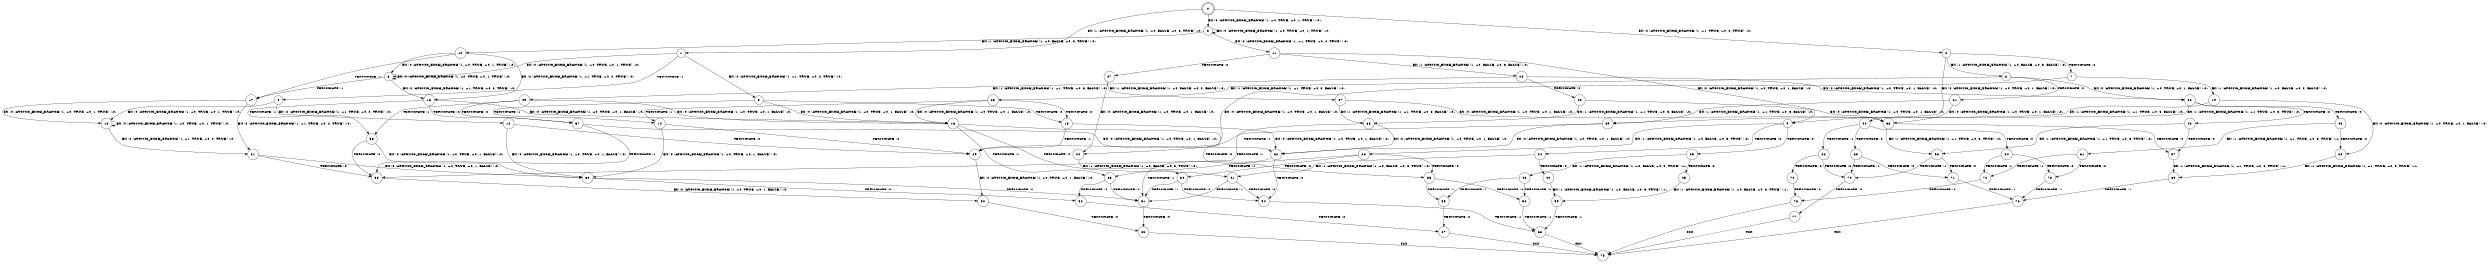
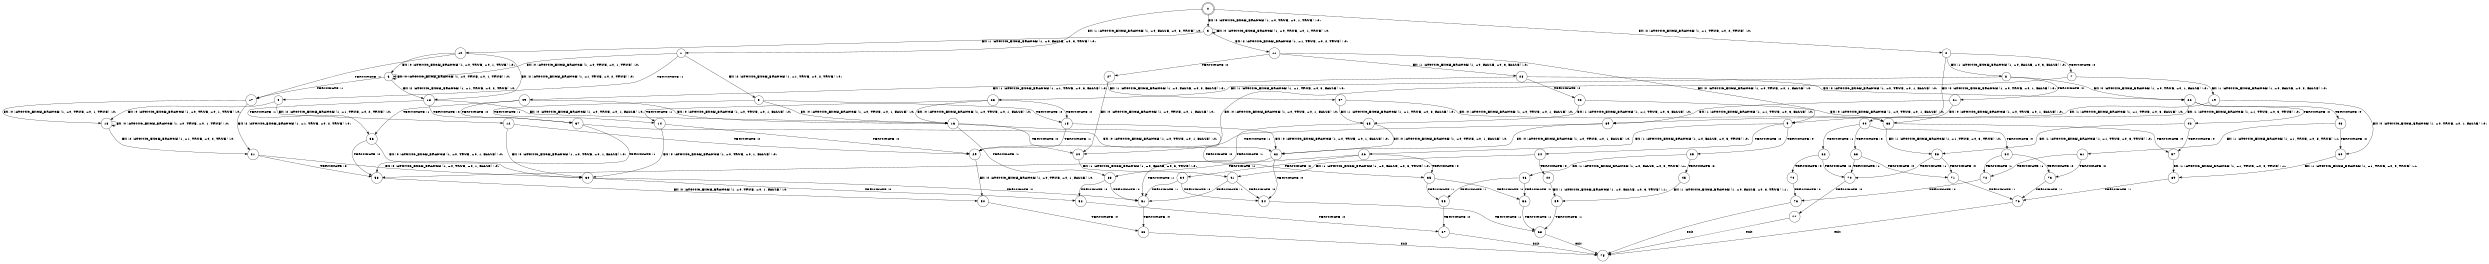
(1069, 167) -> (1016, 129)
